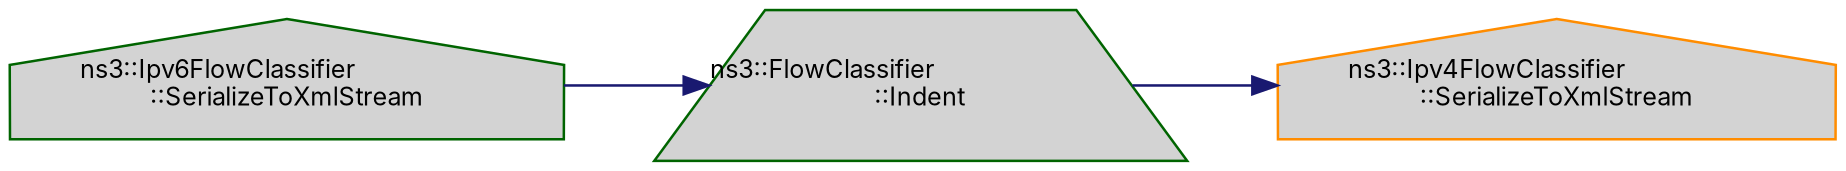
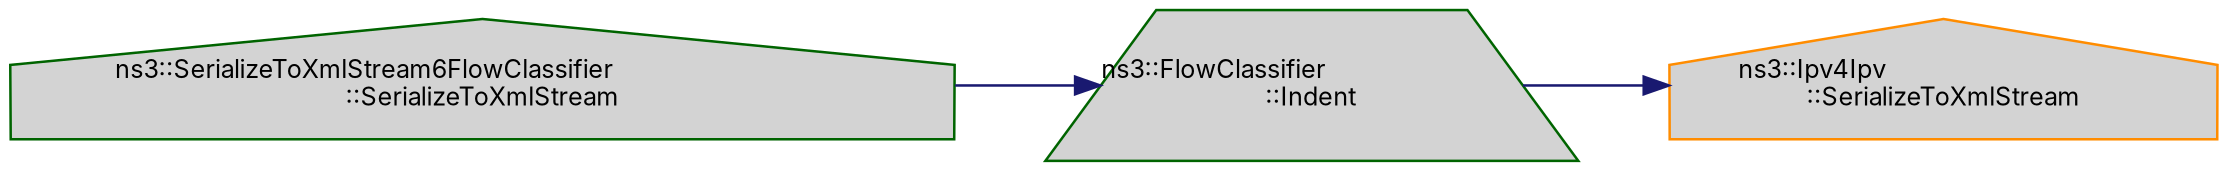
(287, 85) -> (482, 85)
(1557, 85) -> (1943, 85)
